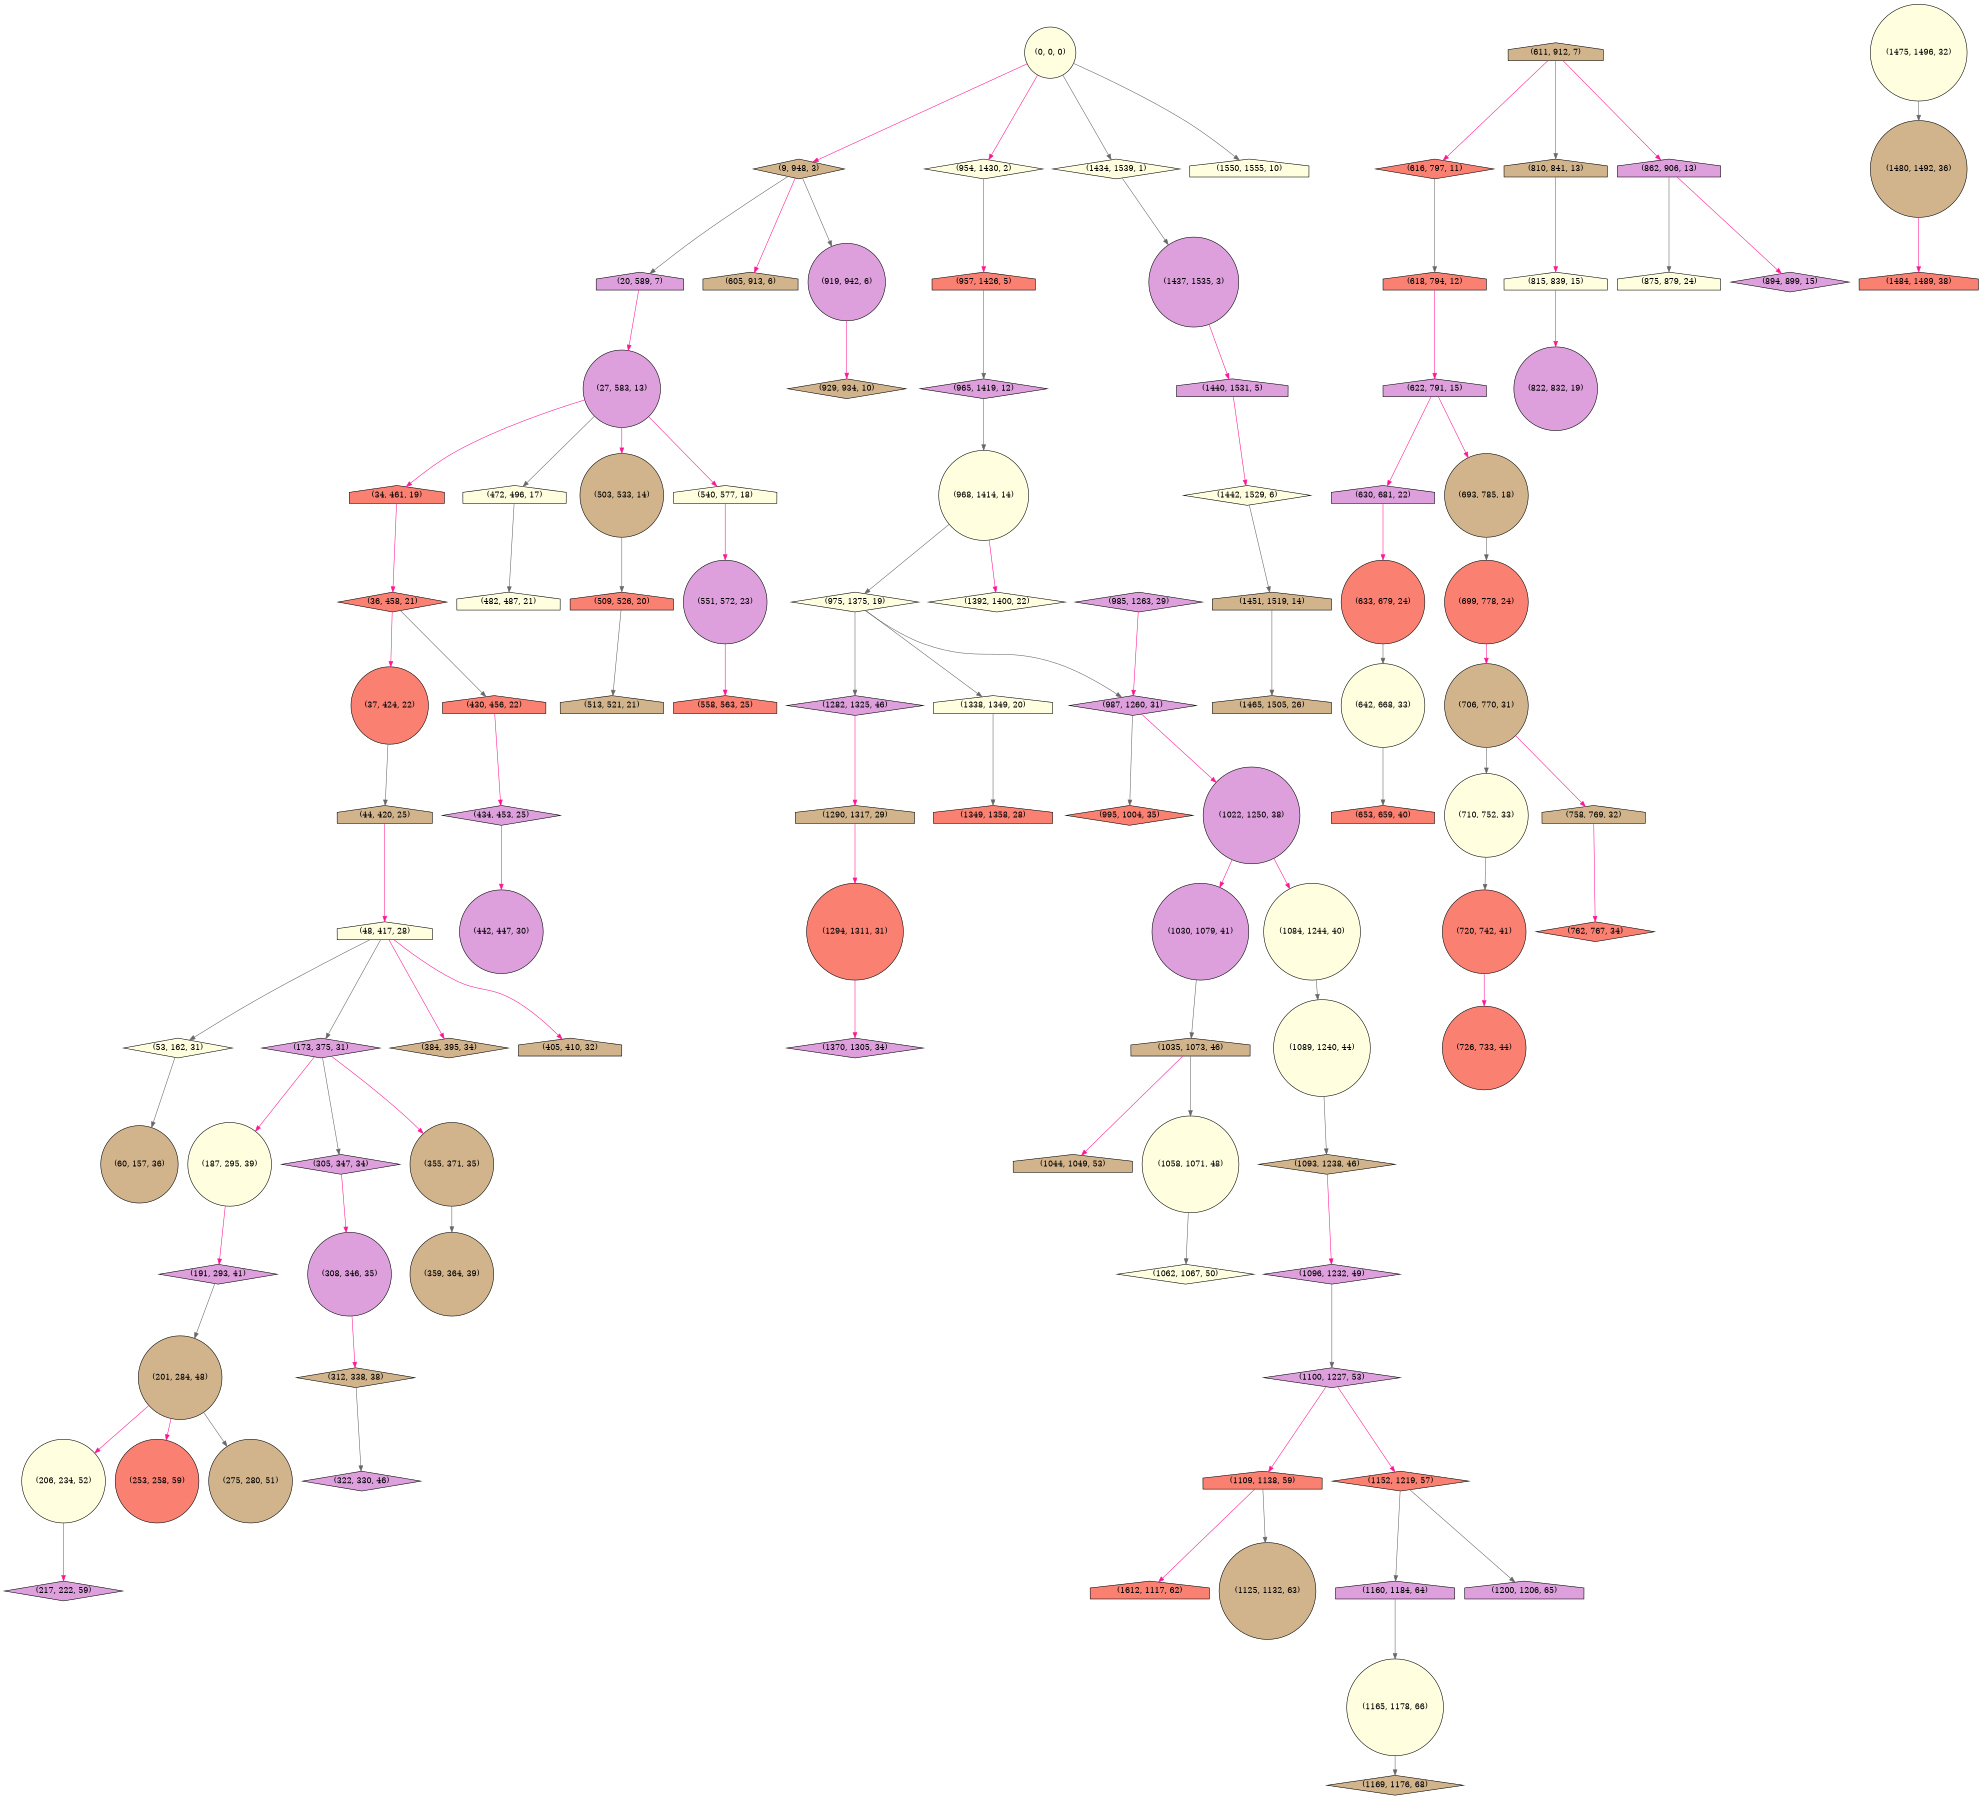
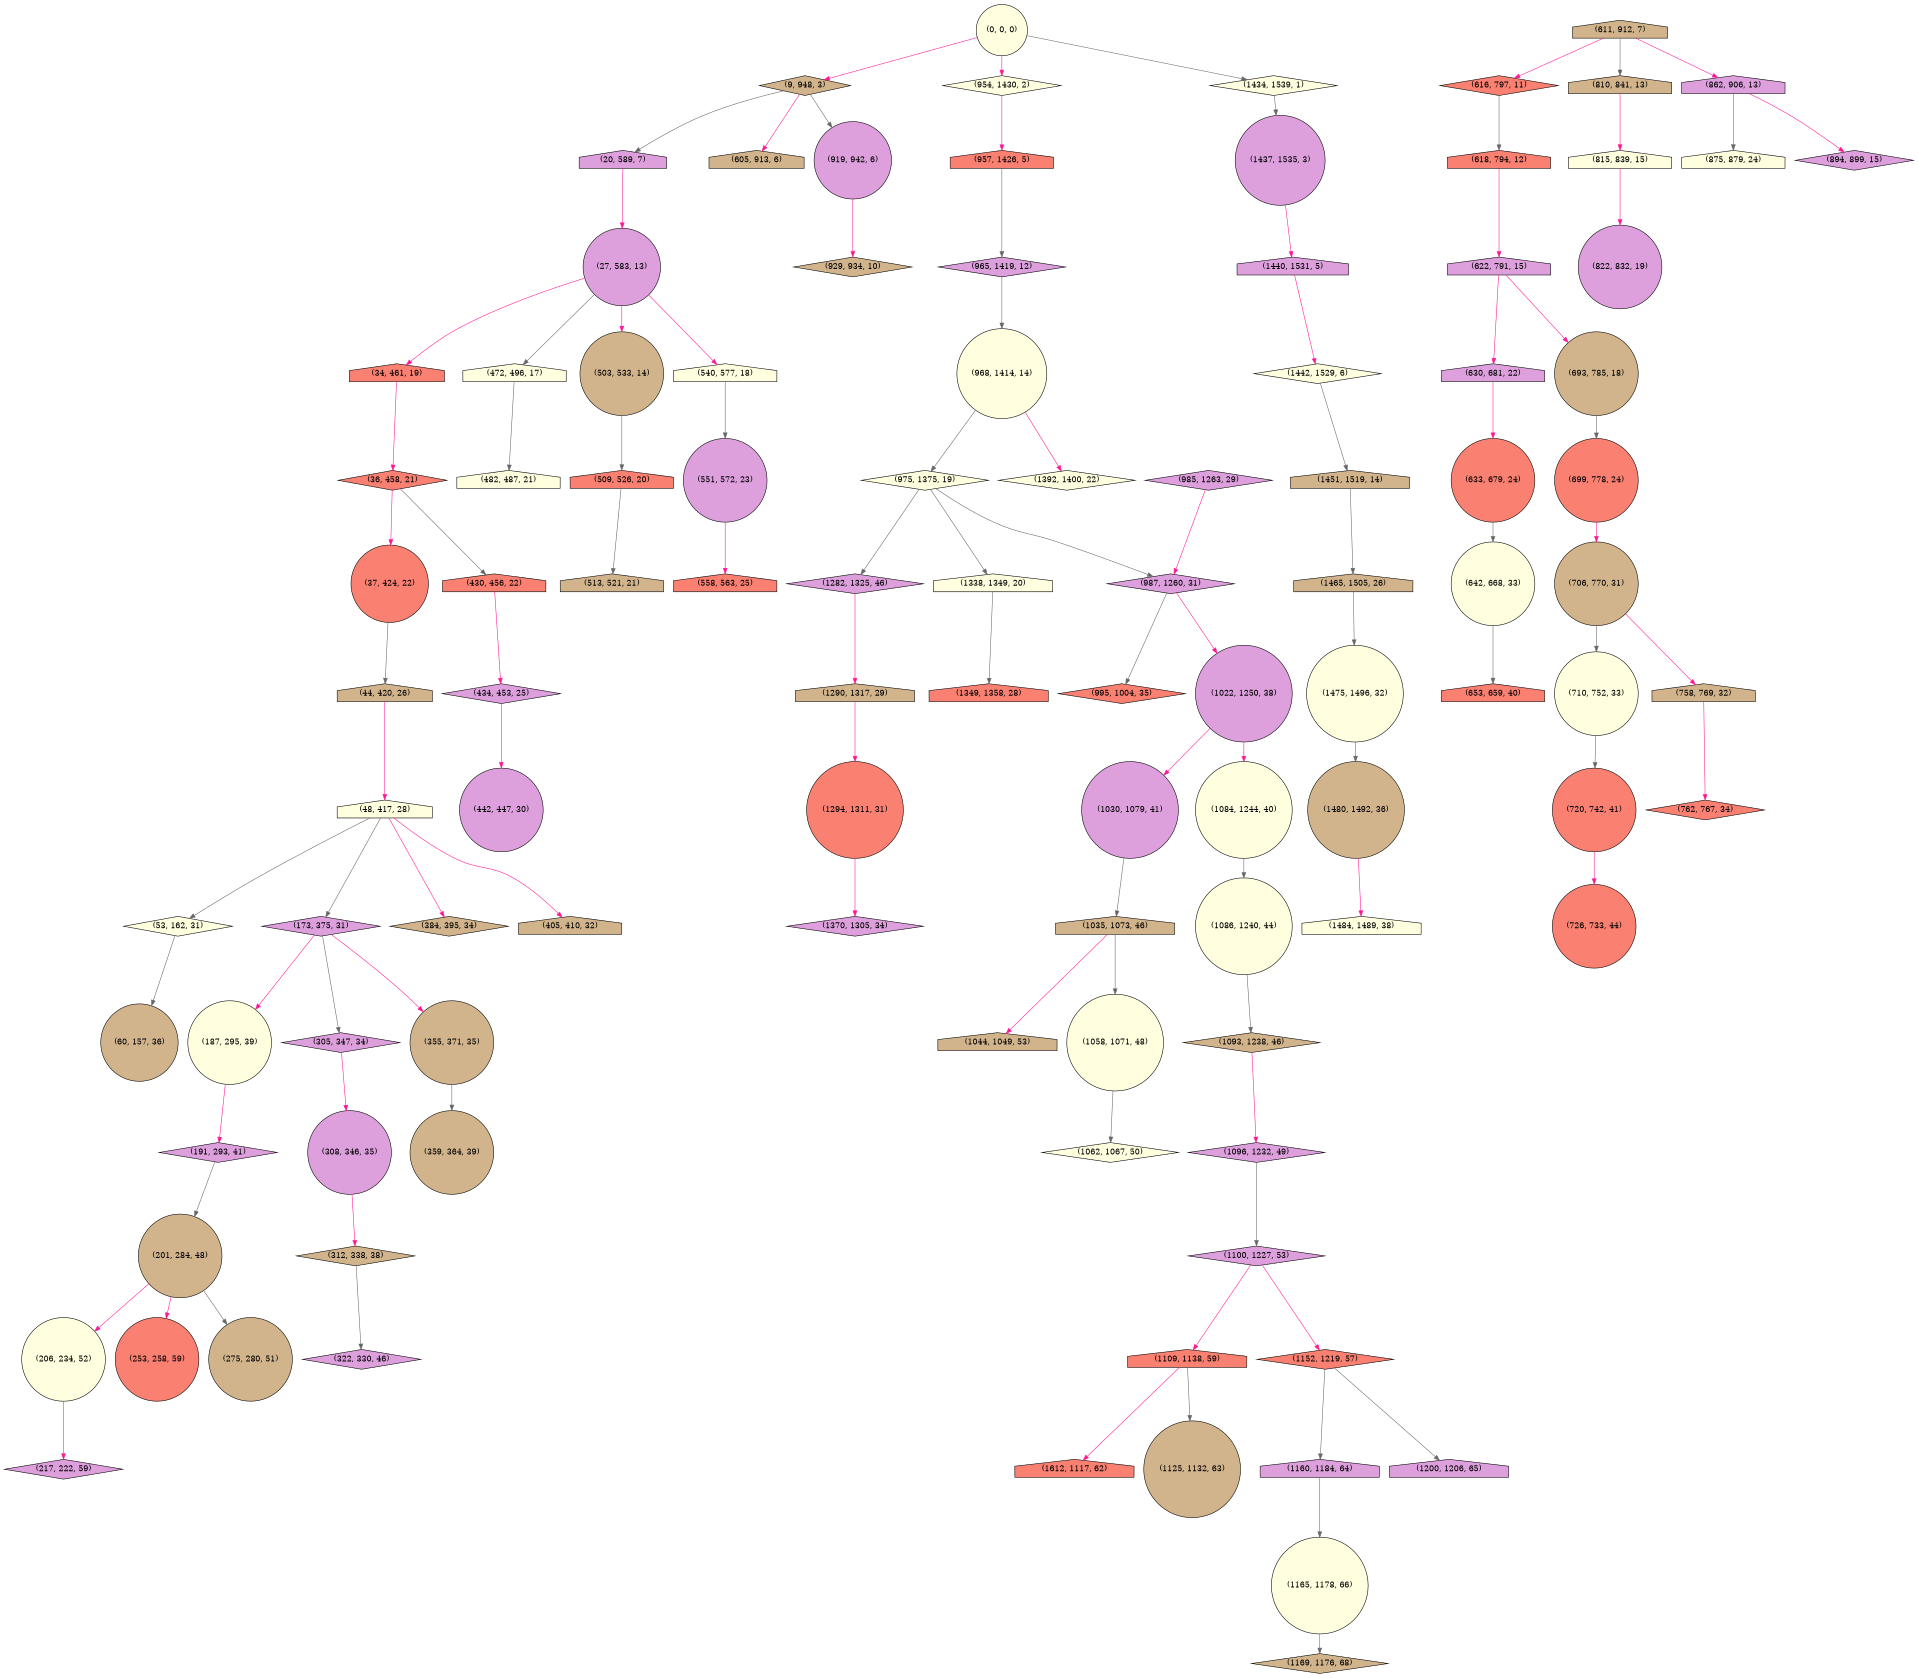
(1249, 169) -> none
(1919, 282) -> (1362, 926)
(725, 529) -> (725, 407)
none -> (1354, 616)
(385, 815) -> (385, 694)
(1322, 1048) -> (1244, 926)
